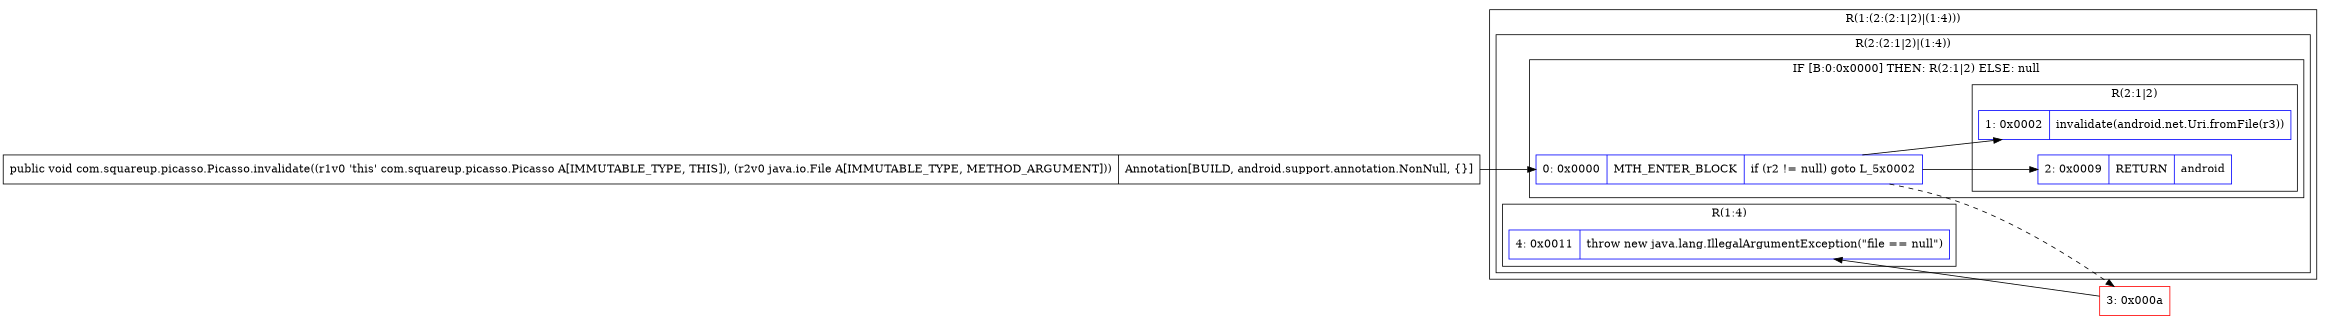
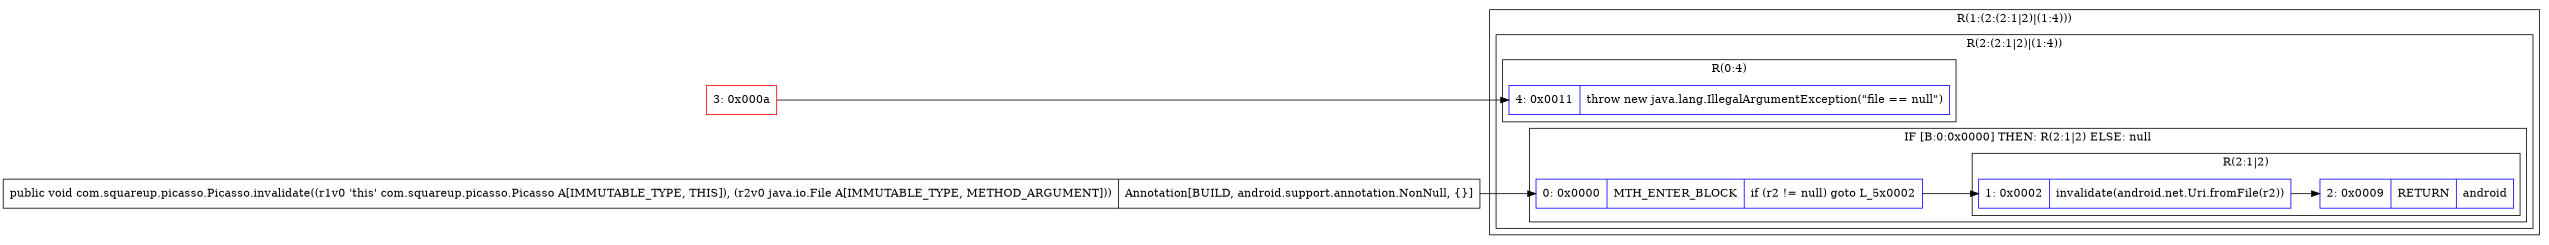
(2170, 125) -> (2170, 193)
(1979, 169) -> (2301, 194)
(1729, 213) -> (1729, 69)
(2004, 221) -> none
